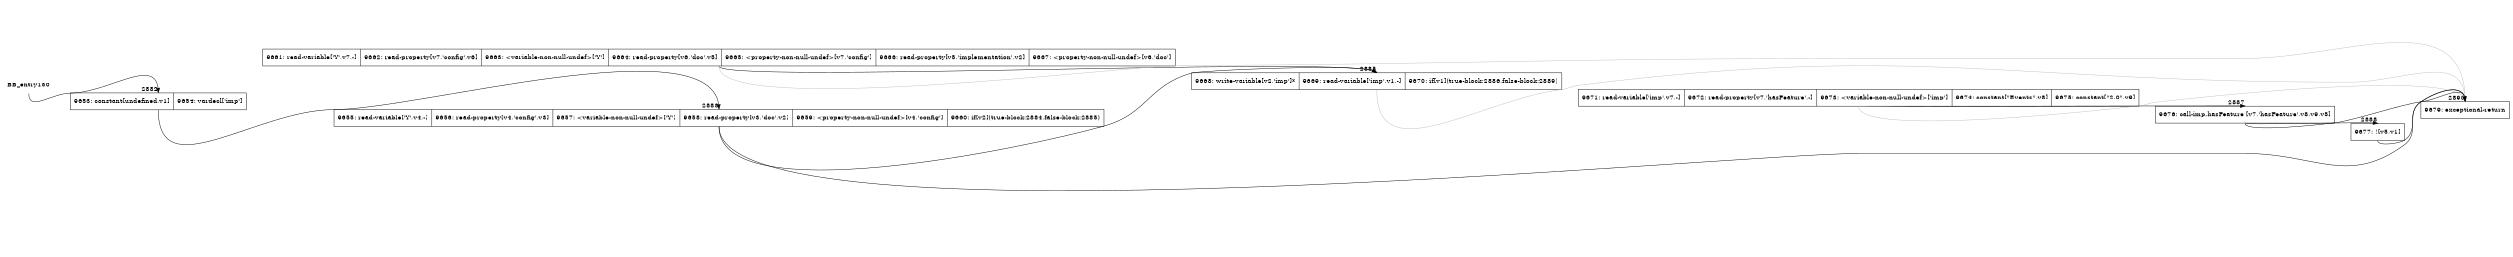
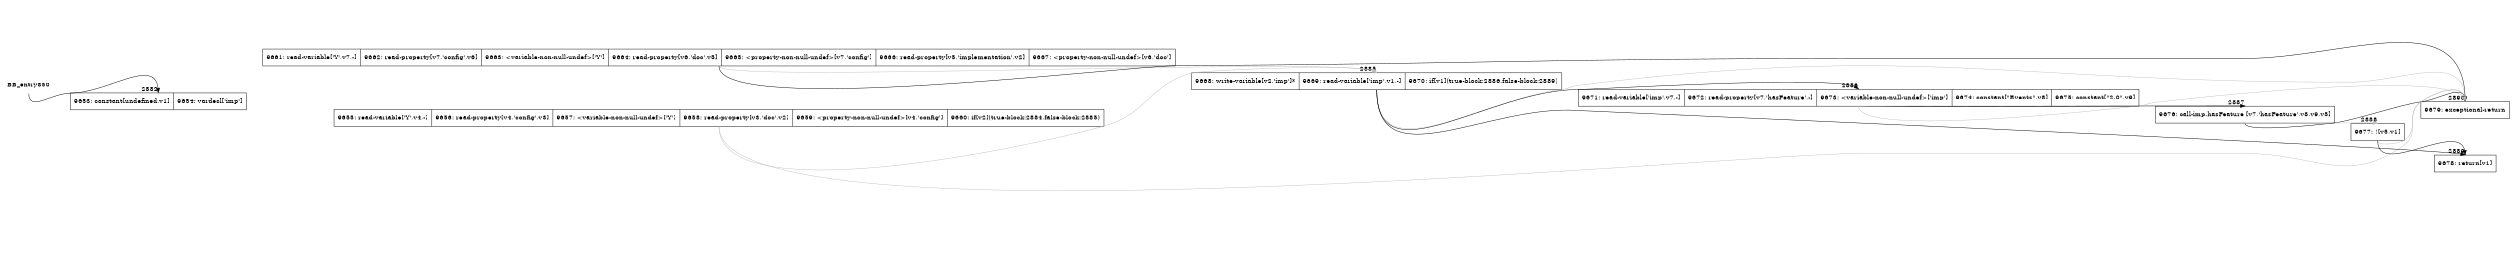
(1605, 60) -> (1605, 60)
(1046, 69) -> (1046, 69)
(29, 85) -> (29, 85)
none -> (1600, 89)
(432, 97) -> none
(2299, 123) -> (2299, 123)
(2406, 139) -> (2406, 139)
(1045, 140) -> (1045, 140)
none -> (2465, 164)
(1605, 168) -> (1605, 168)
